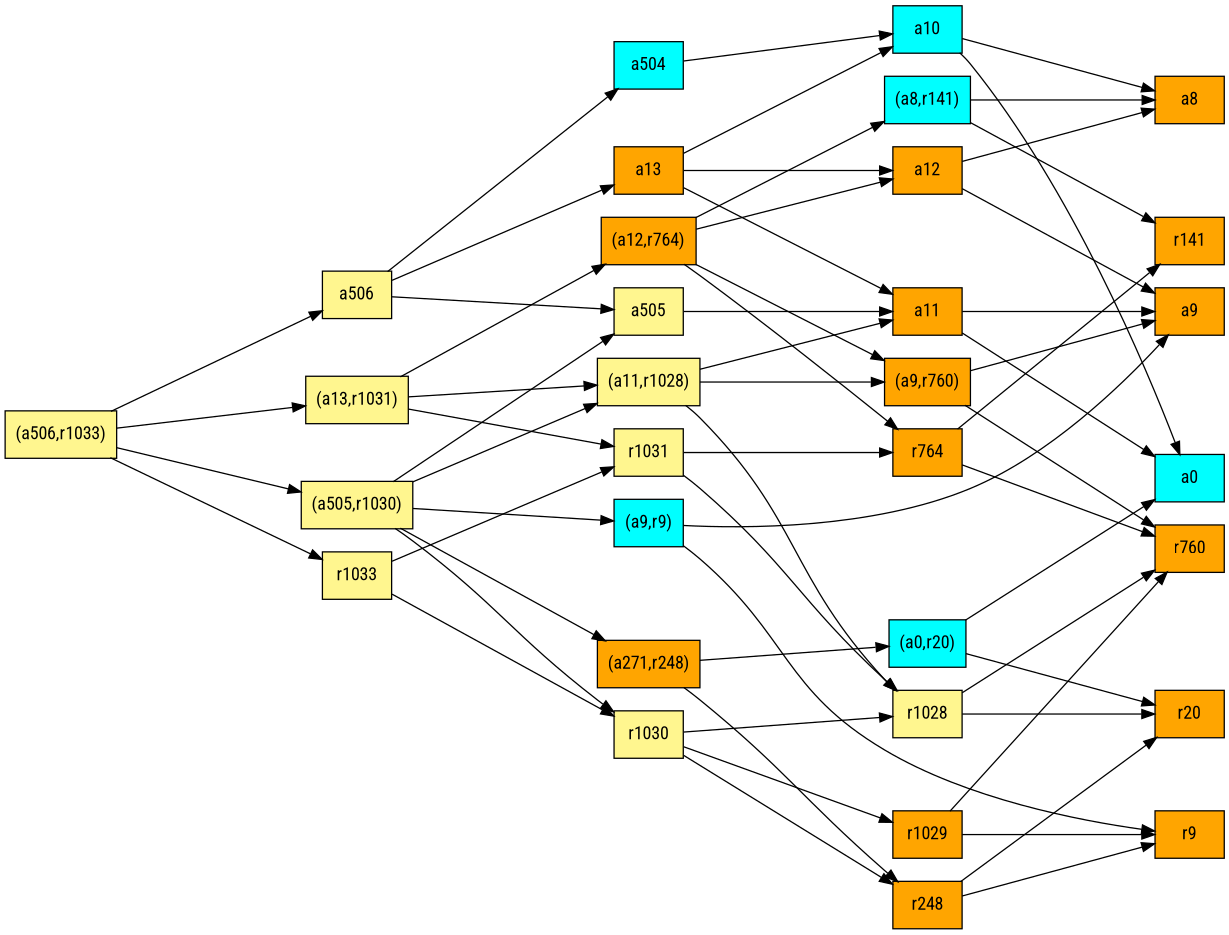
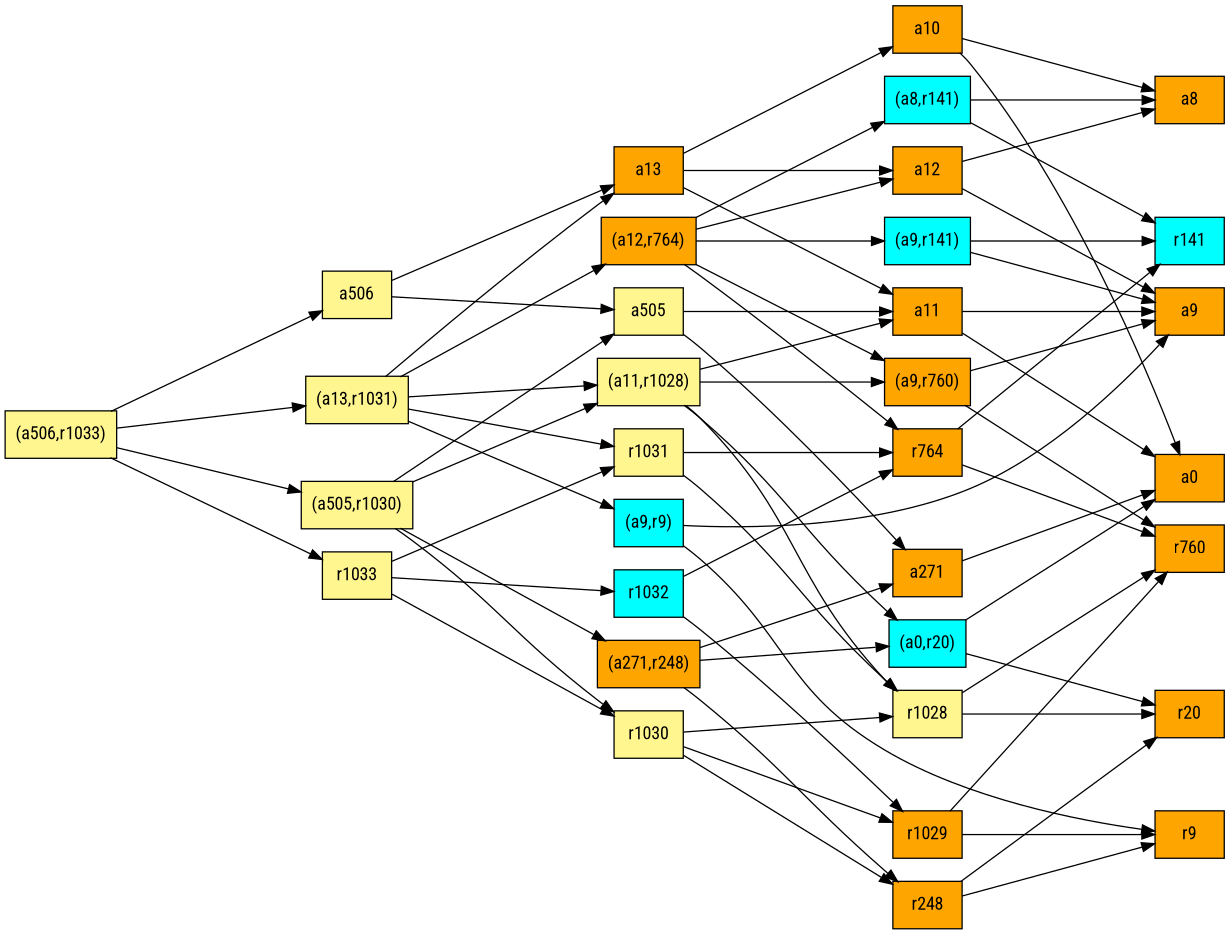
(927, 29) -> (927, 29)
(649, 65) -> none
none -> (927, 241)
(1190, 241) -> (1190, 241)
none -> (493, 287)
(1190, 478) -> (1190, 478)
none -> (788, 506)
(521, 515) -> (505, 462)
none -> (927, 573)
none -> (649, 594)
